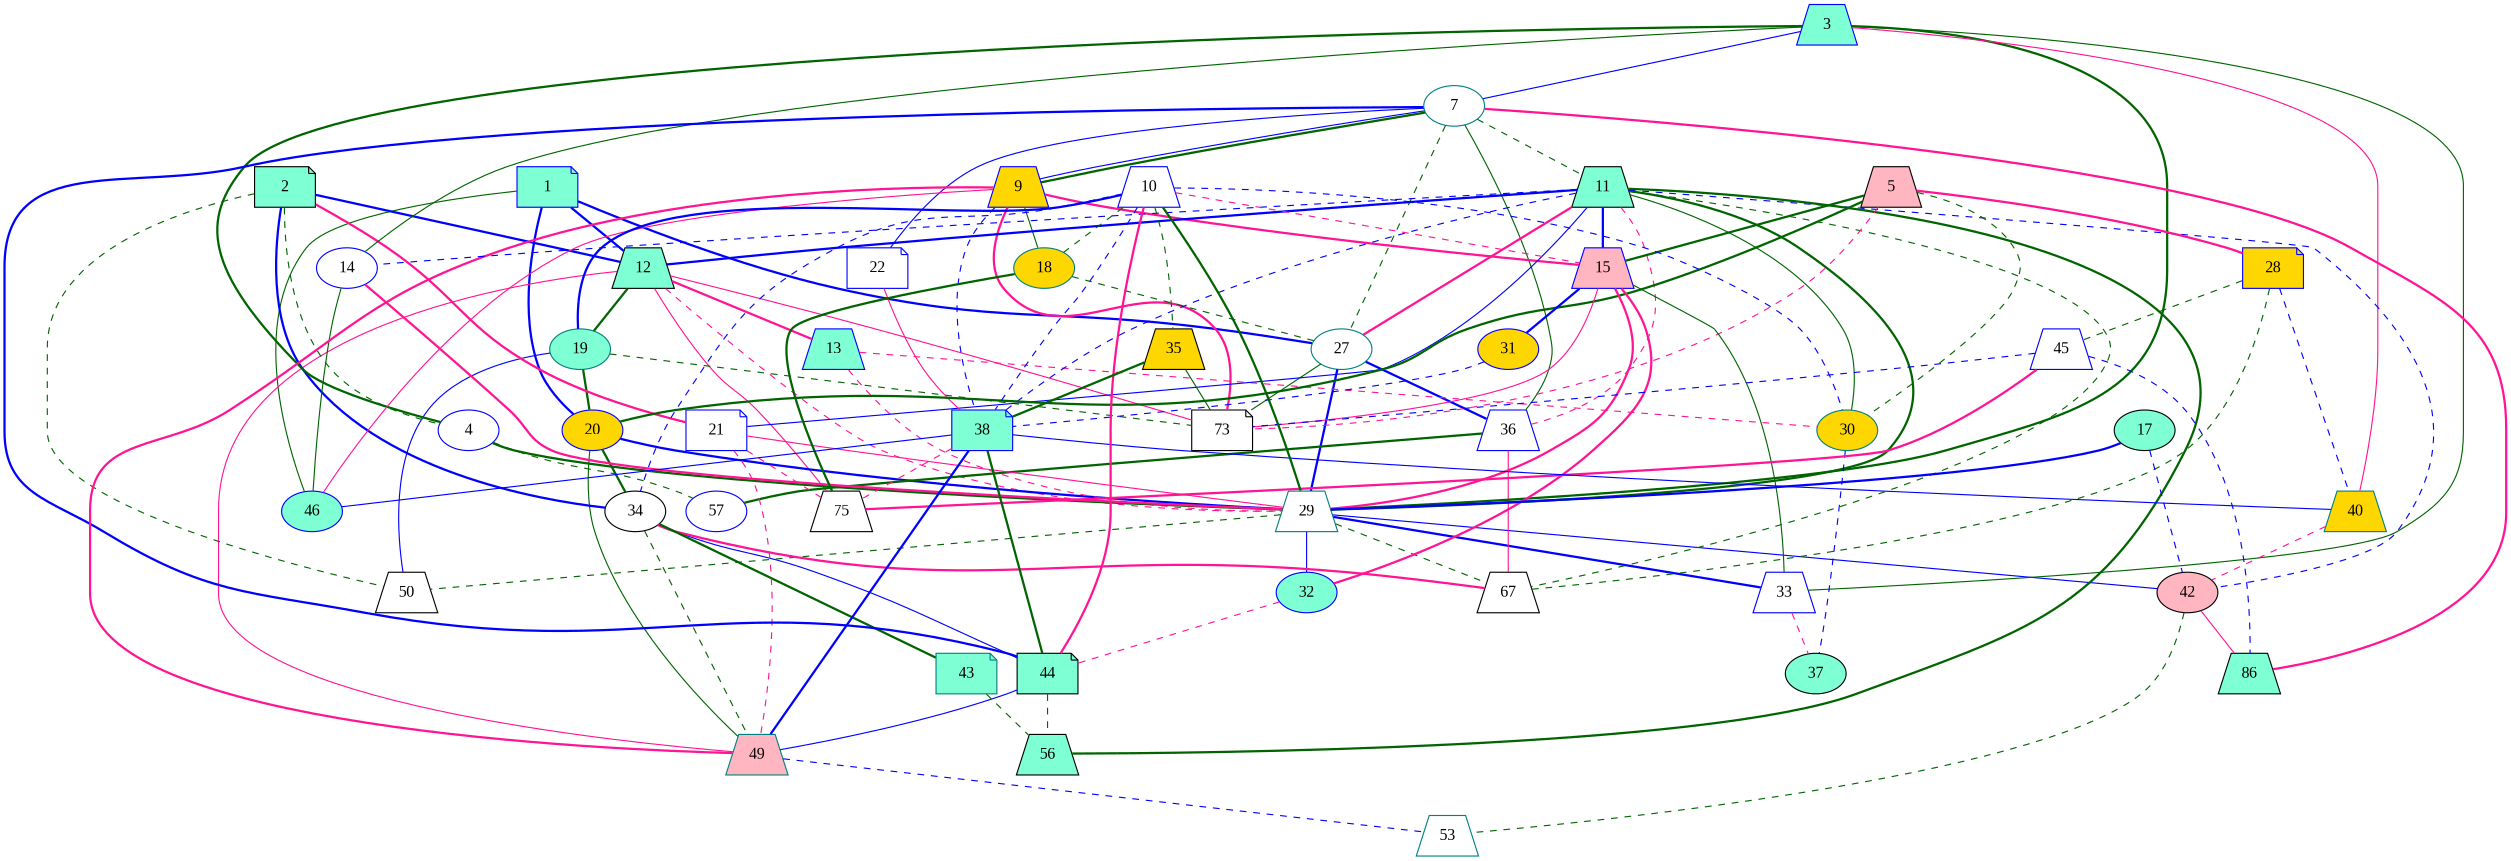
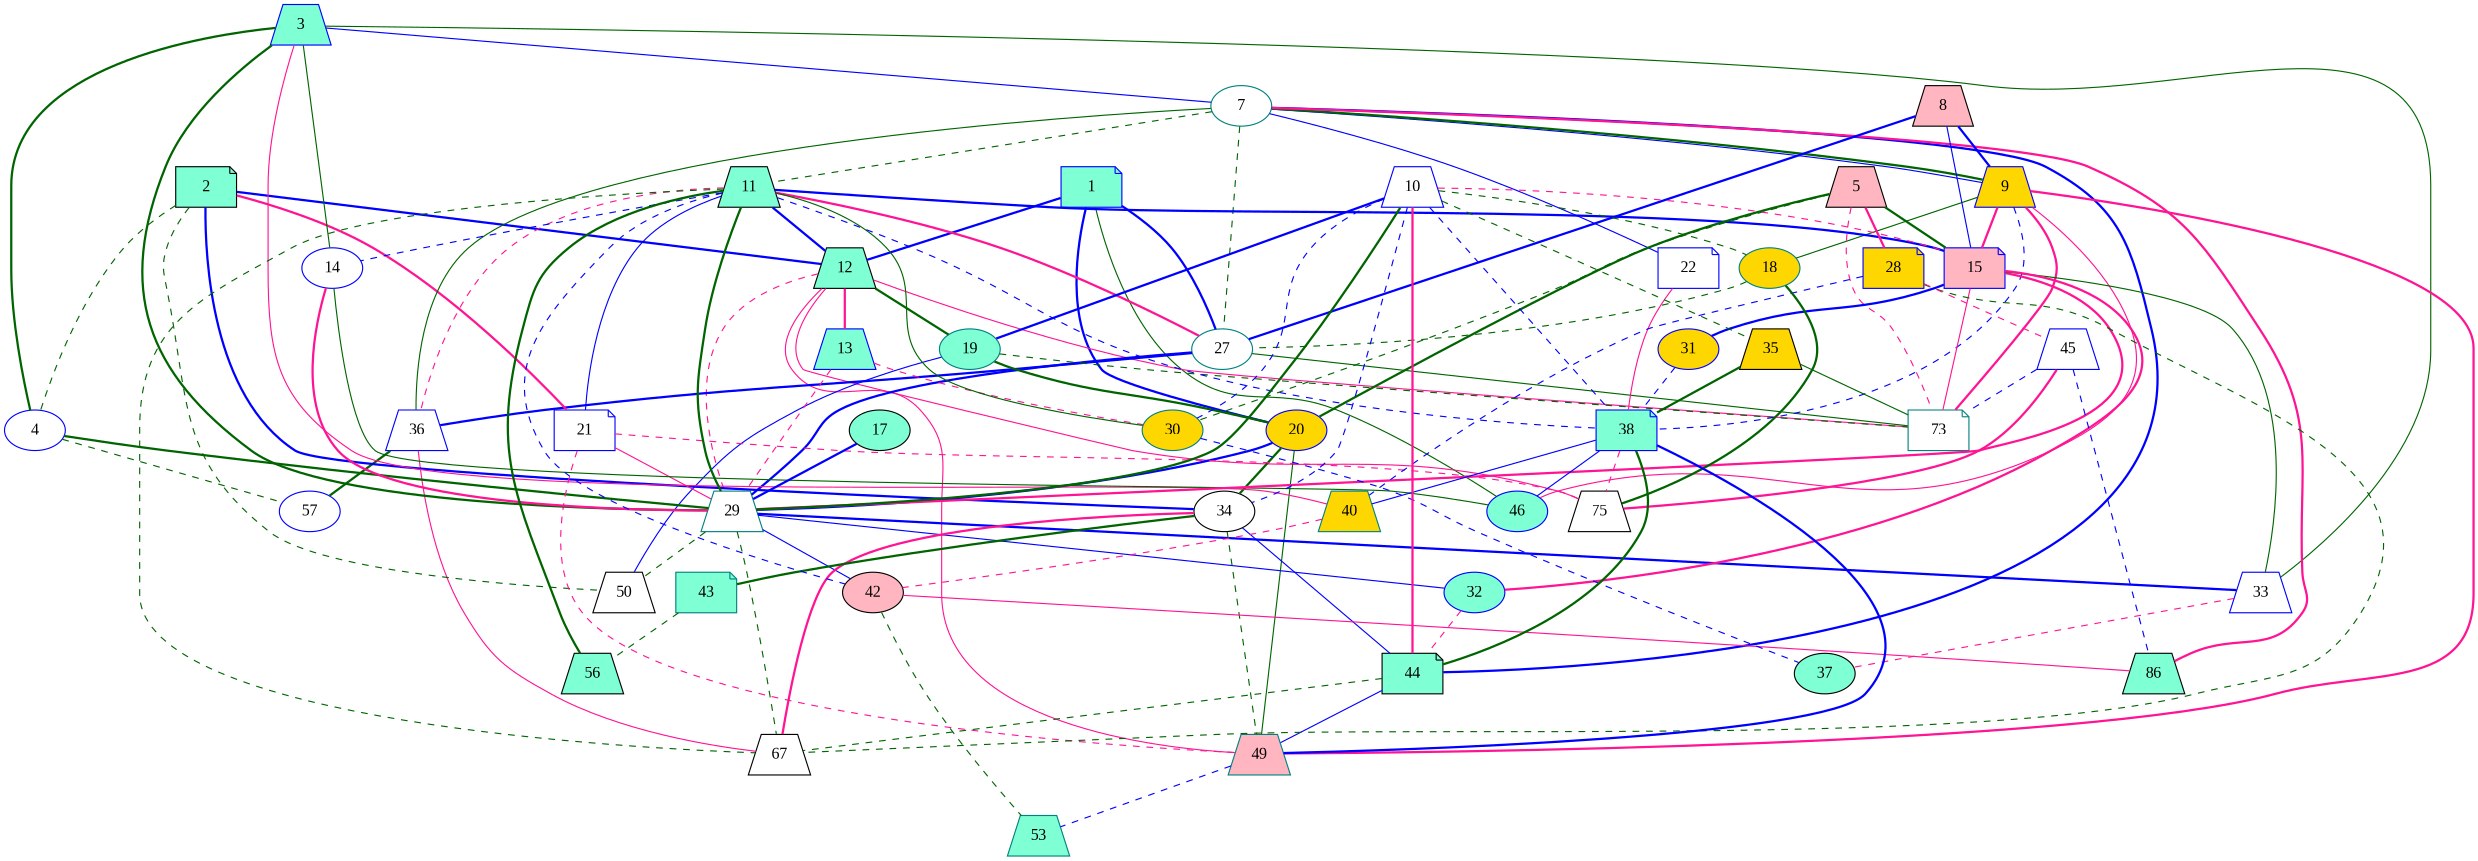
none -> (1943, 106)
(1603, 268) -> (1975, 268)
(2171, 307) -> (1985, 311)
(1222, 430) -> (1939, 430)
(2166, 511) -> none
(1048, 714) -> (1093, 715)
(1447, 836) -> (1039, 836)
